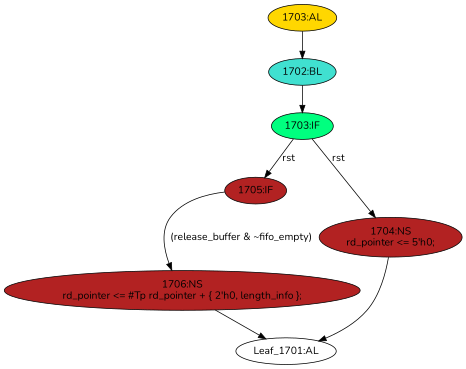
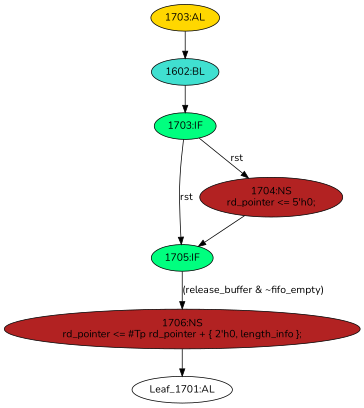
(302, 72) -> (185, 72)
(256, 191) -> (182, 258)
(369, 307) -> (225, 229)
